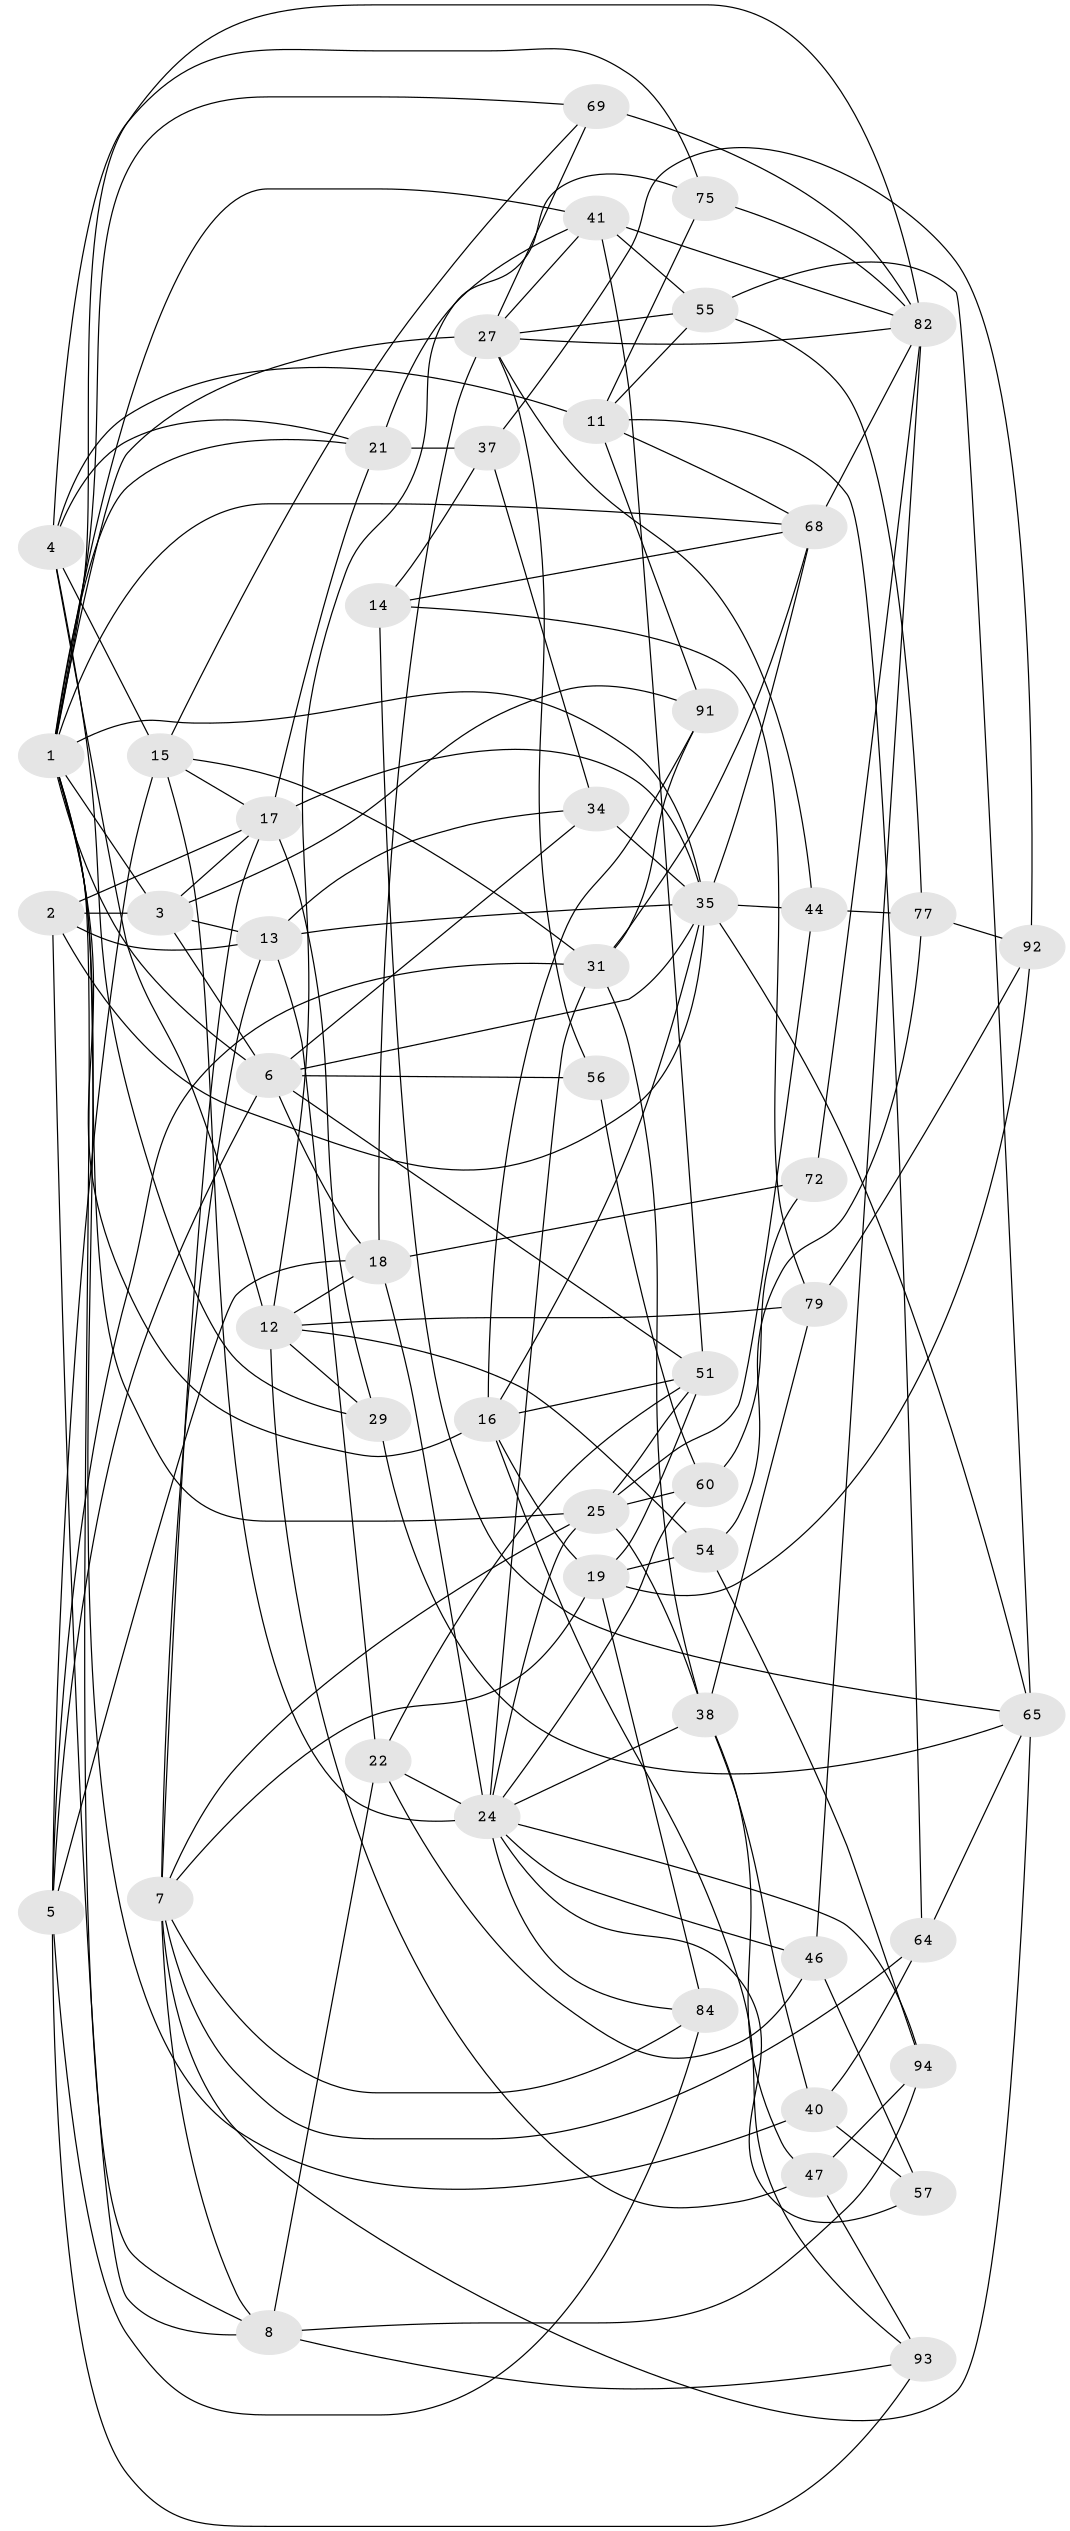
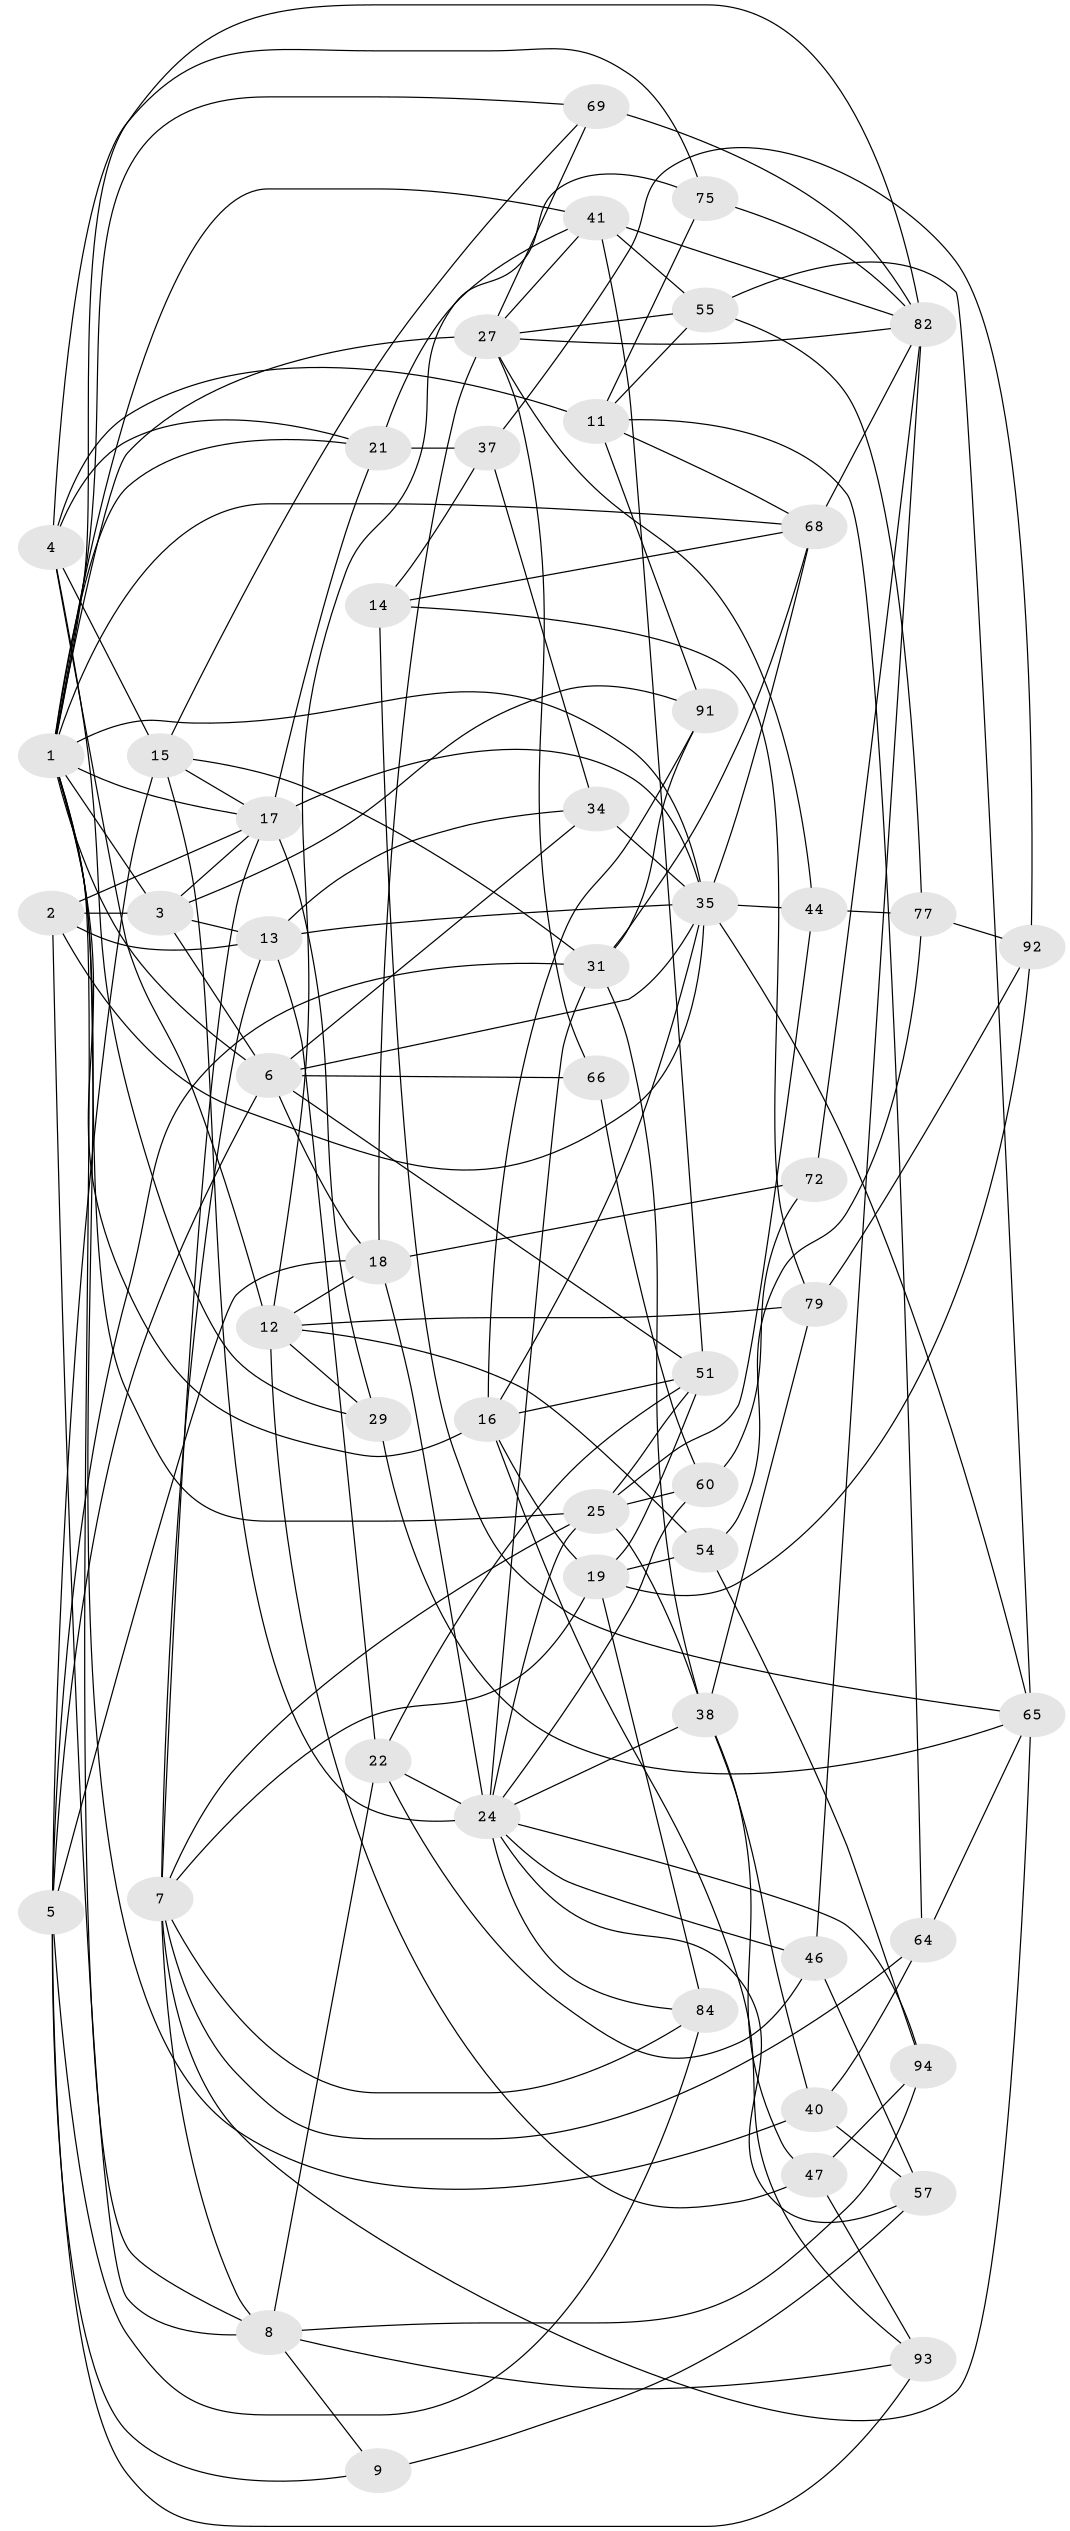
none -> (156, 797)
(596, 1078) -> (596, 1078)
none -> (378, 2471)
